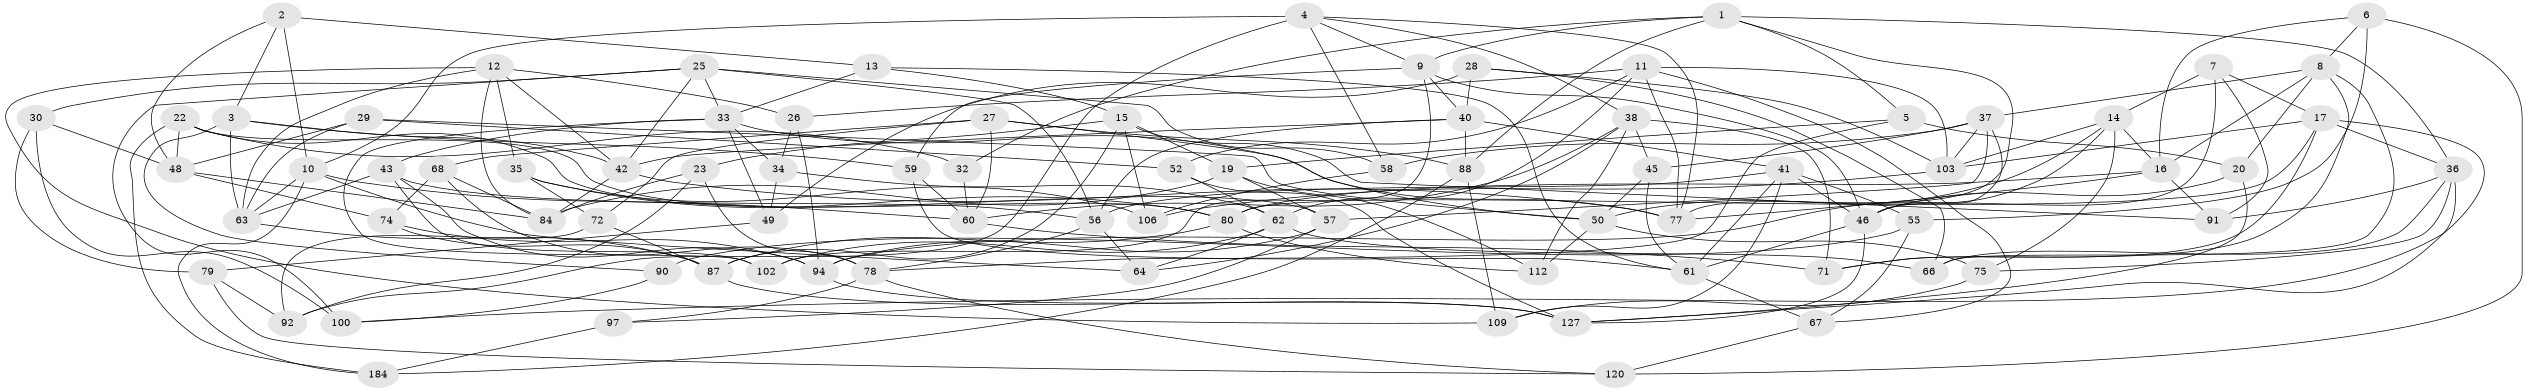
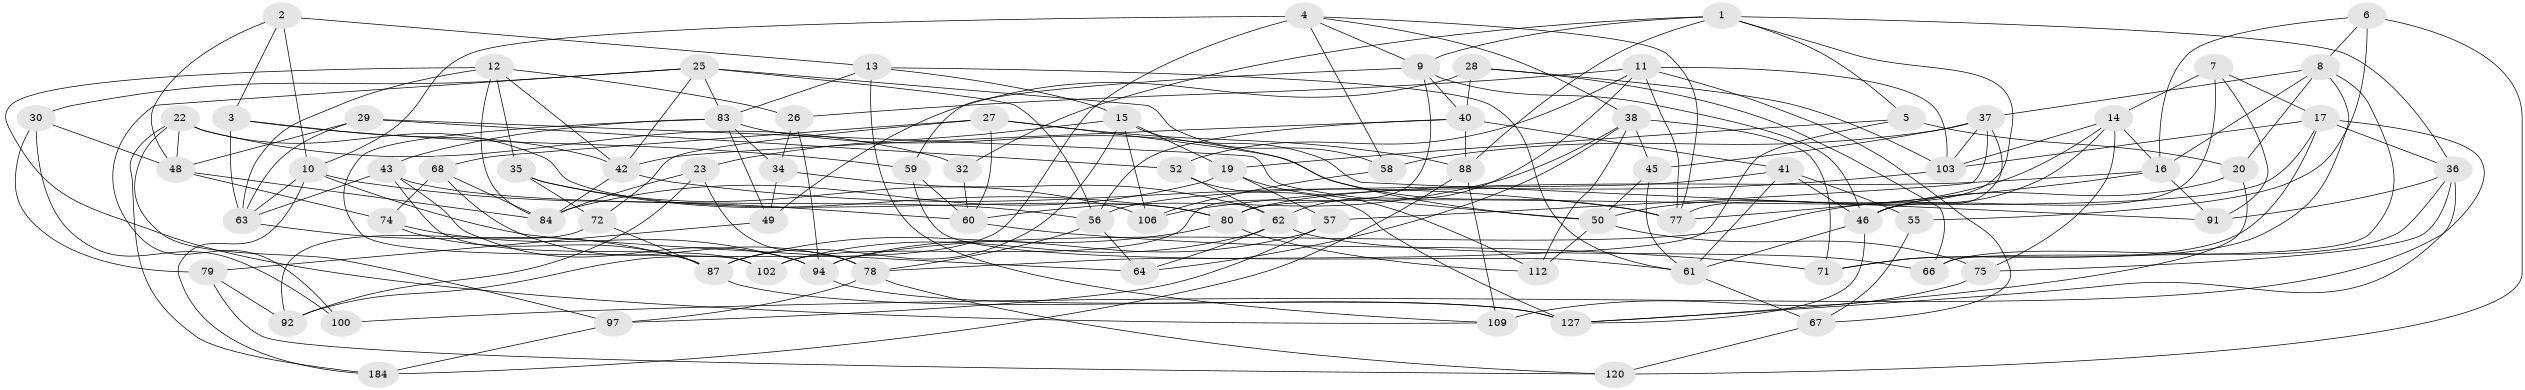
(724, 118) -> (724, 118)
(608, 185) -> (317, 257)
(663, 272) -> none
(1663, 306) -> (1111, 289)
